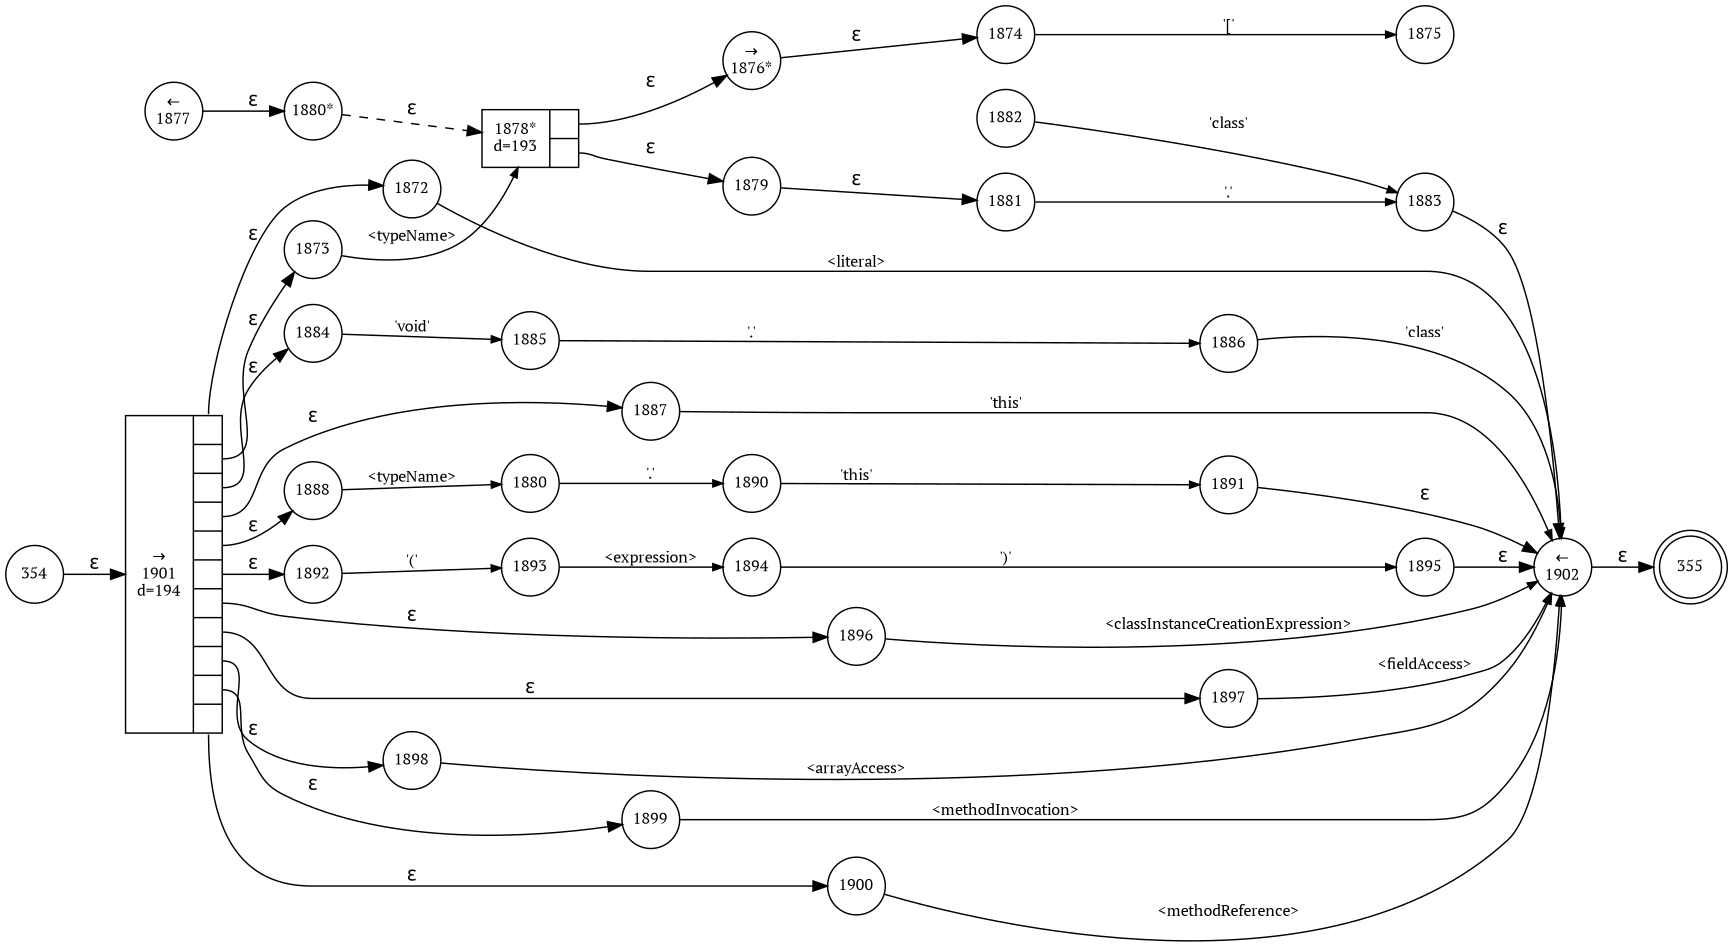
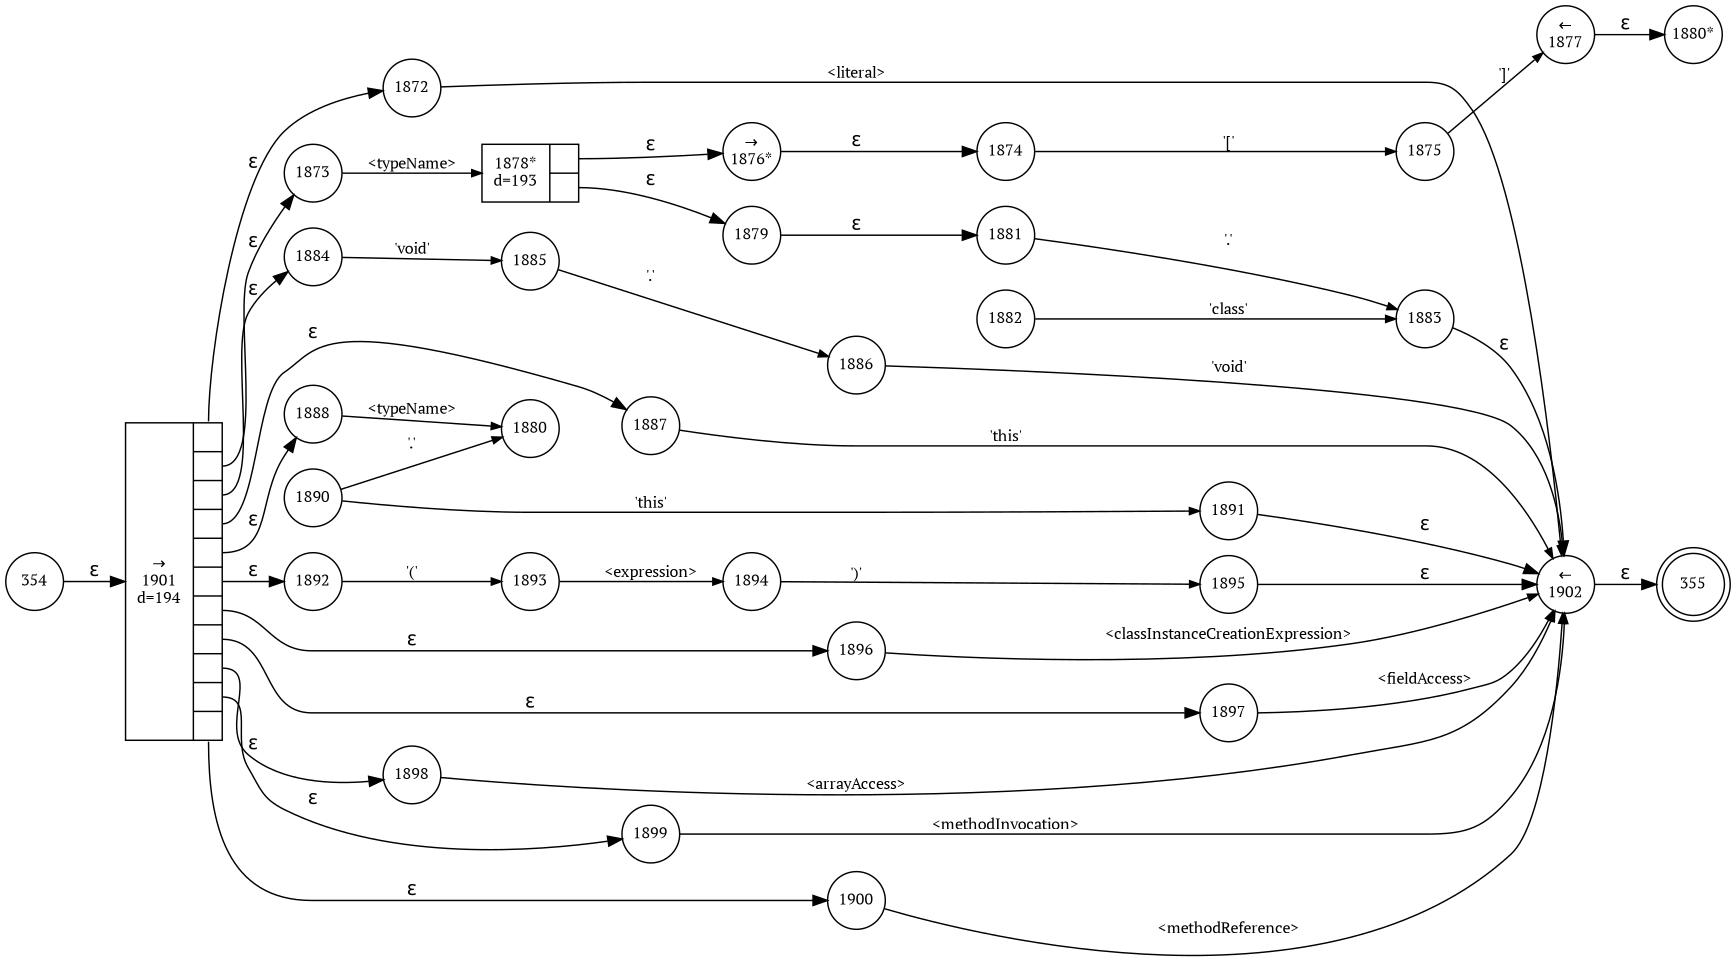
none -> (1491, 97)
(405, 123) -> none
(1425, 333) -> (1229, 368)
(636, 483) -> (417, 465)
